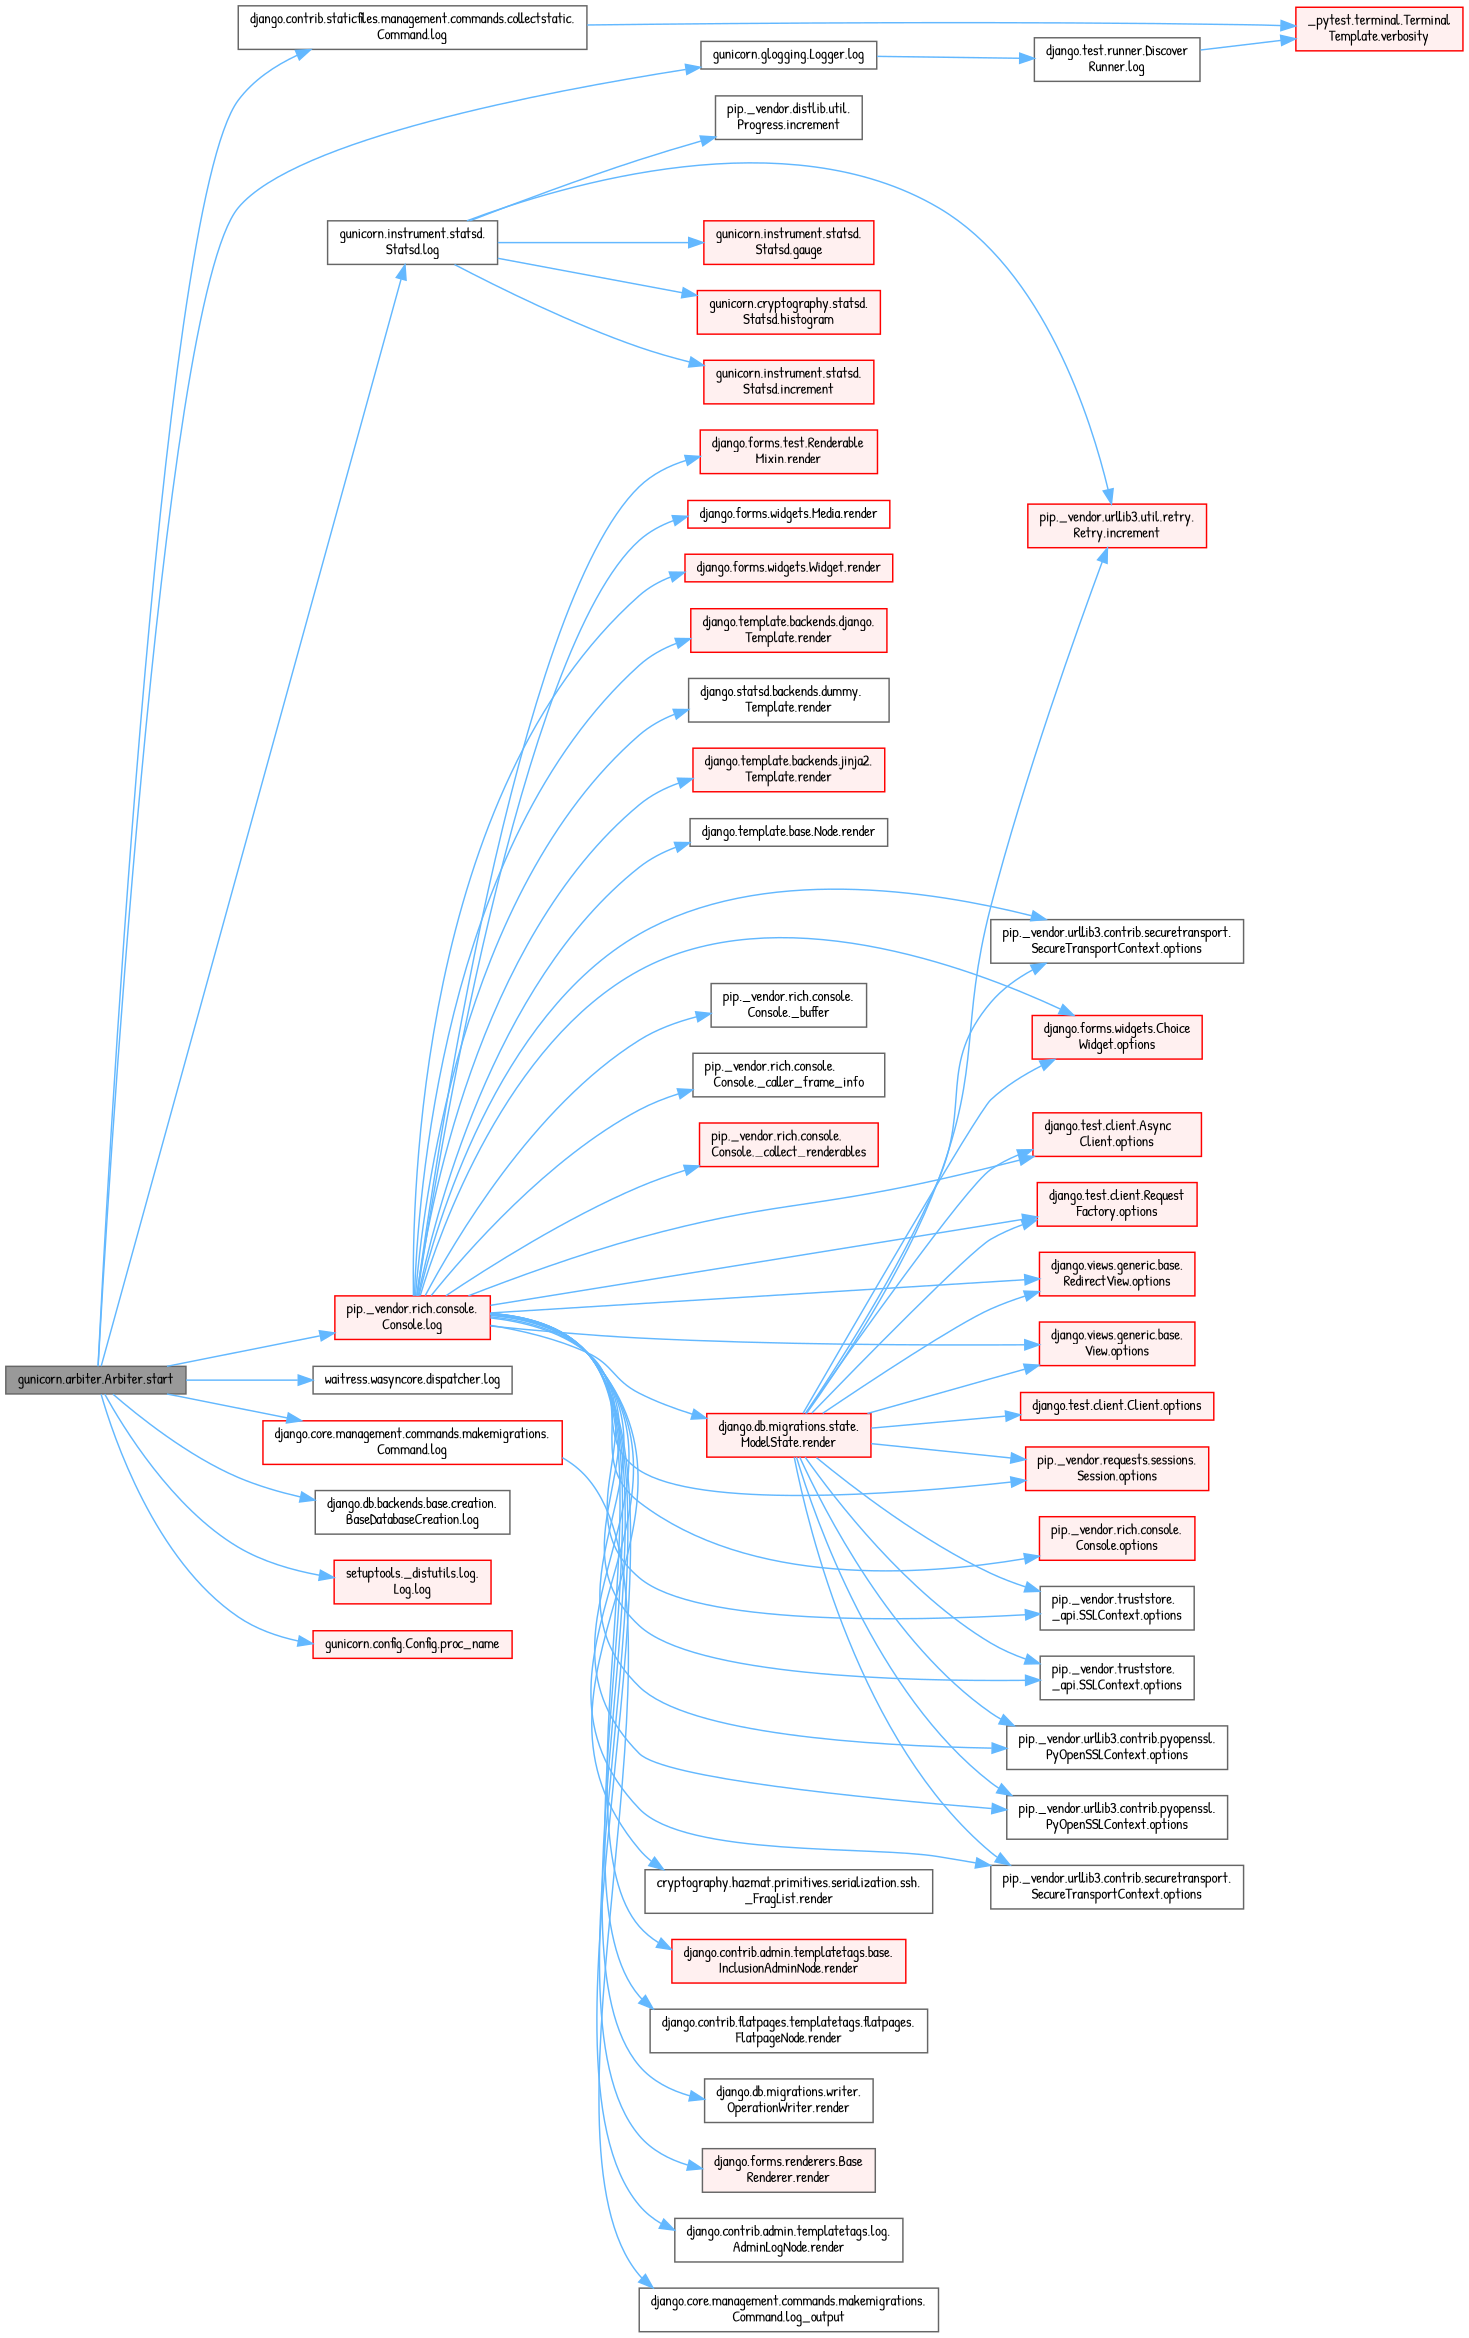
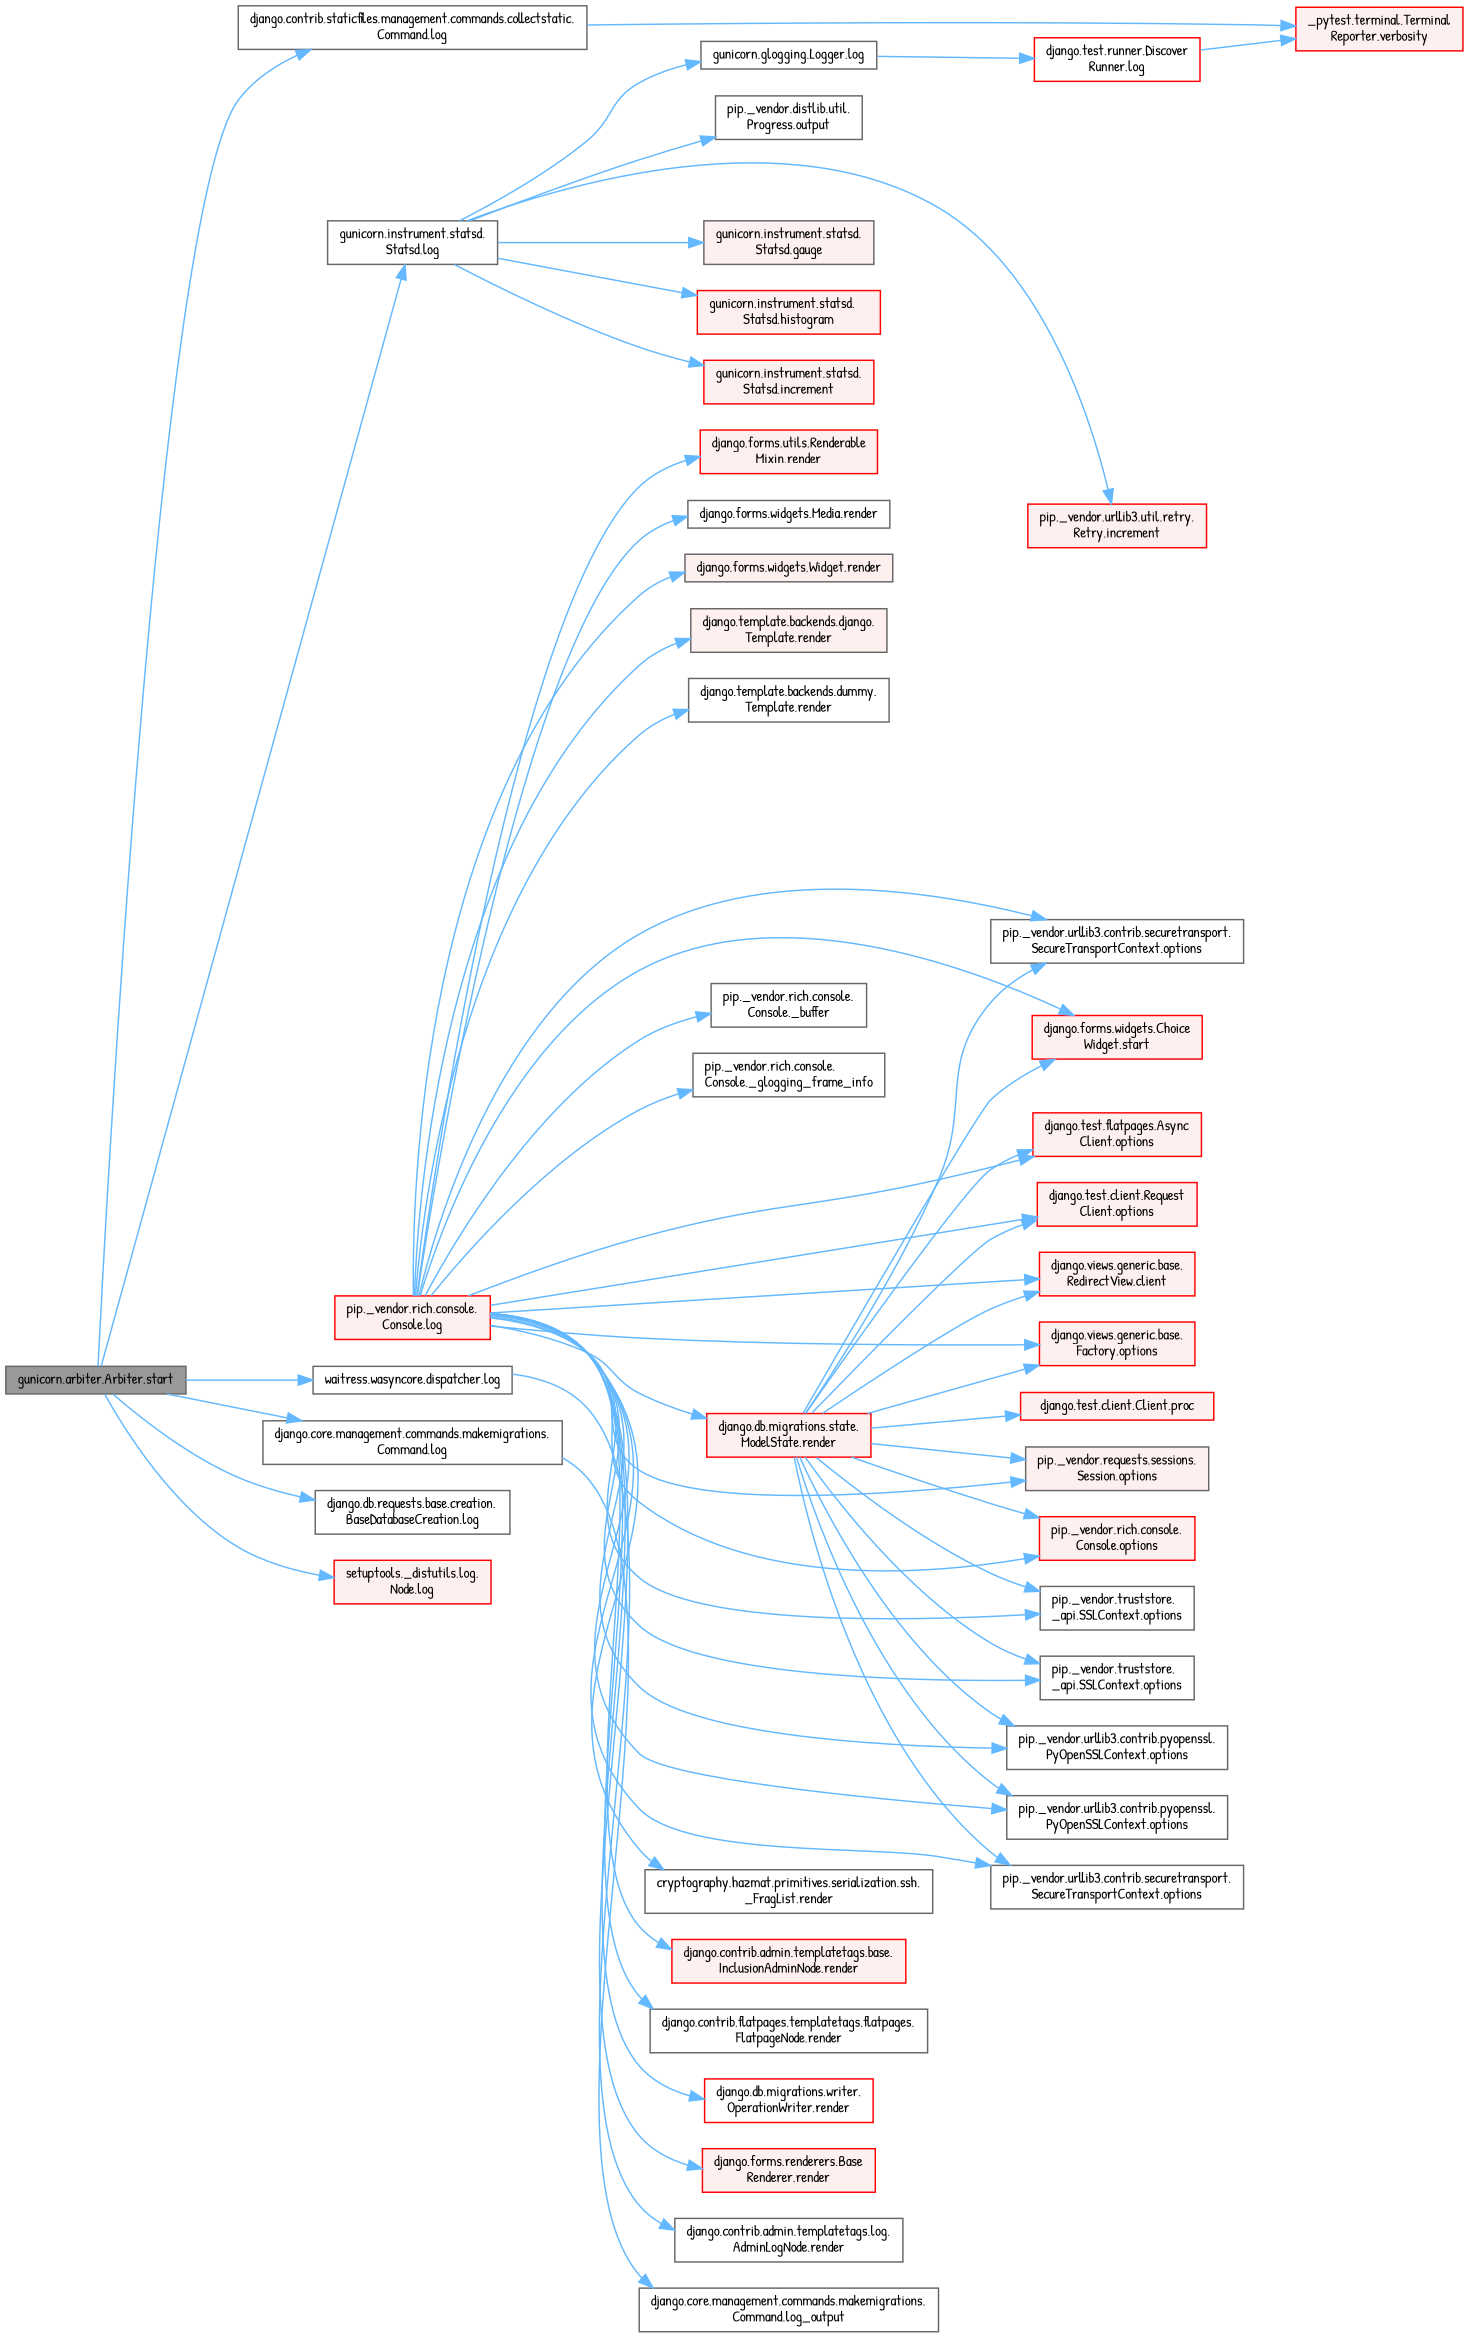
(1379, 29) -> (1379, 29)
(1117, 60) -> (1117, 60)
(789, 118) -> (789, 118)
(789, 243) -> (789, 243)
(789, 312) -> (789, 312)
(789, 452) -> (789, 452)
(789, 514) -> (789, 514)
(166, 547) -> (579, 147)
(789, 568) -> (789, 568)
(789, 631) -> (789, 631)
(789, 700) -> (789, 700)
(789, 770) -> none
(789, 832) -> none
(974, 998) -> (920, 1481)
(1117, 1037) -> (1117, 1037)
(789, 1075) -> (789, 1075)
(1117, 1135) -> (1117, 1135)
(789, 1145) -> none
(1117, 1204) -> (1117, 1204)
(1117, 1274) -> (1117, 1274)
(1117, 1344) -> (1117, 1344)
(243, 1351) -> none
(1117, 1406) -> (1117, 1406)
(413, 1443) -> (413, 1443)
(1117, 1469) -> (1117, 1469)
(413, 1512) -> (413, 1512)
(413, 1582) -> (413, 1582)
(413, 1645) -> none
(617, 1740) -> (617, 1779)
(789, 2101) -> (789, 2101)
(789, 2170) -> (789, 2170)
